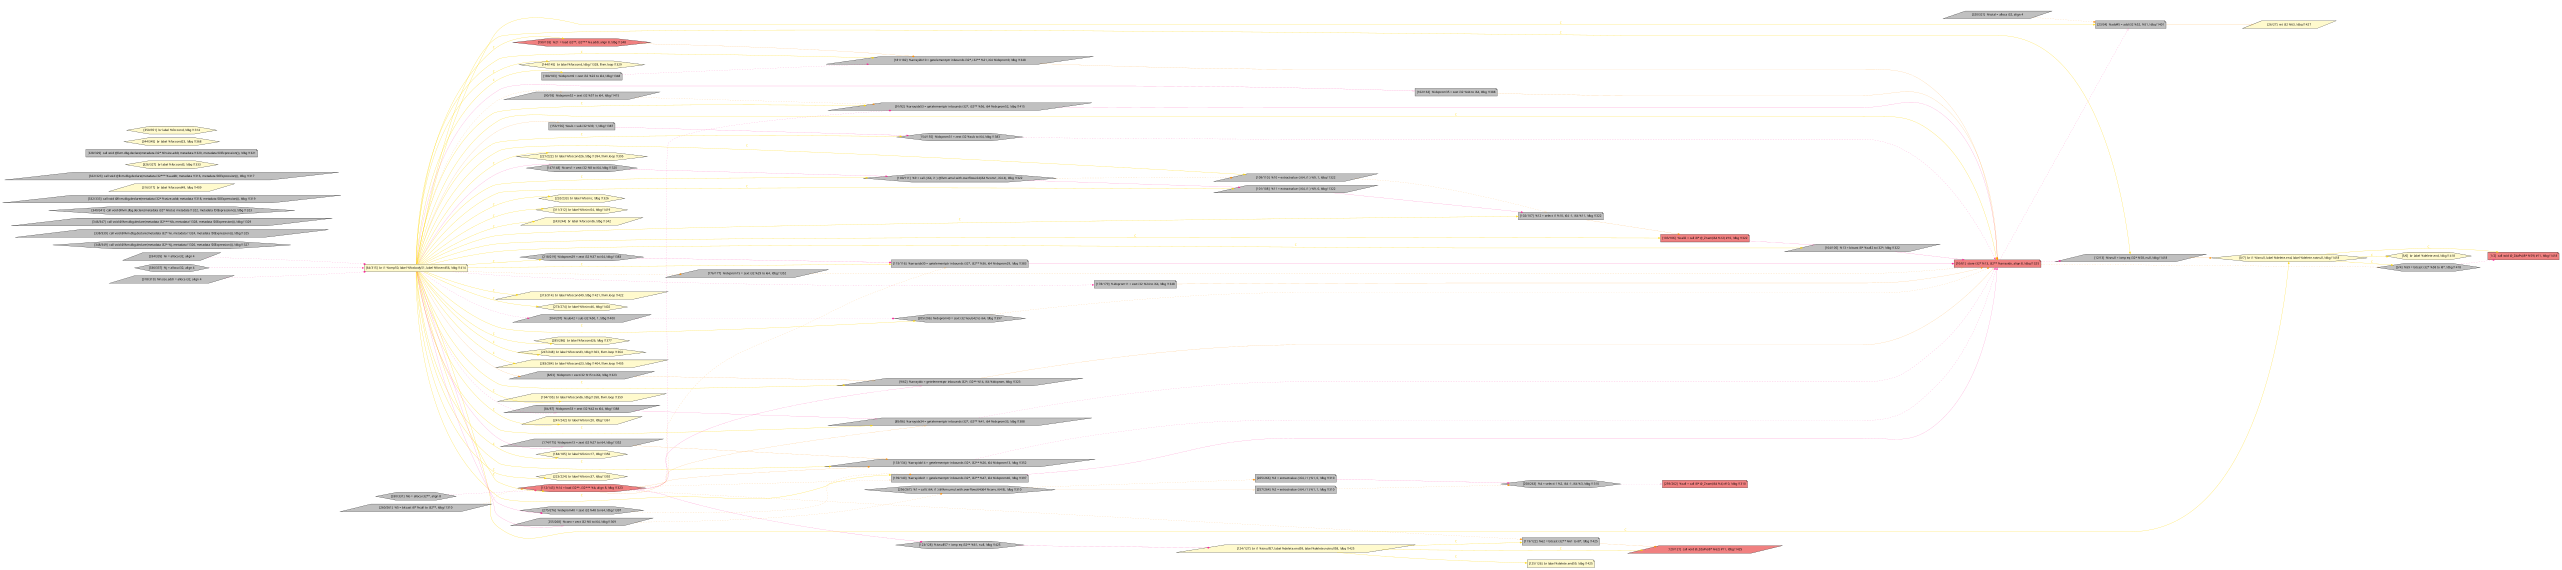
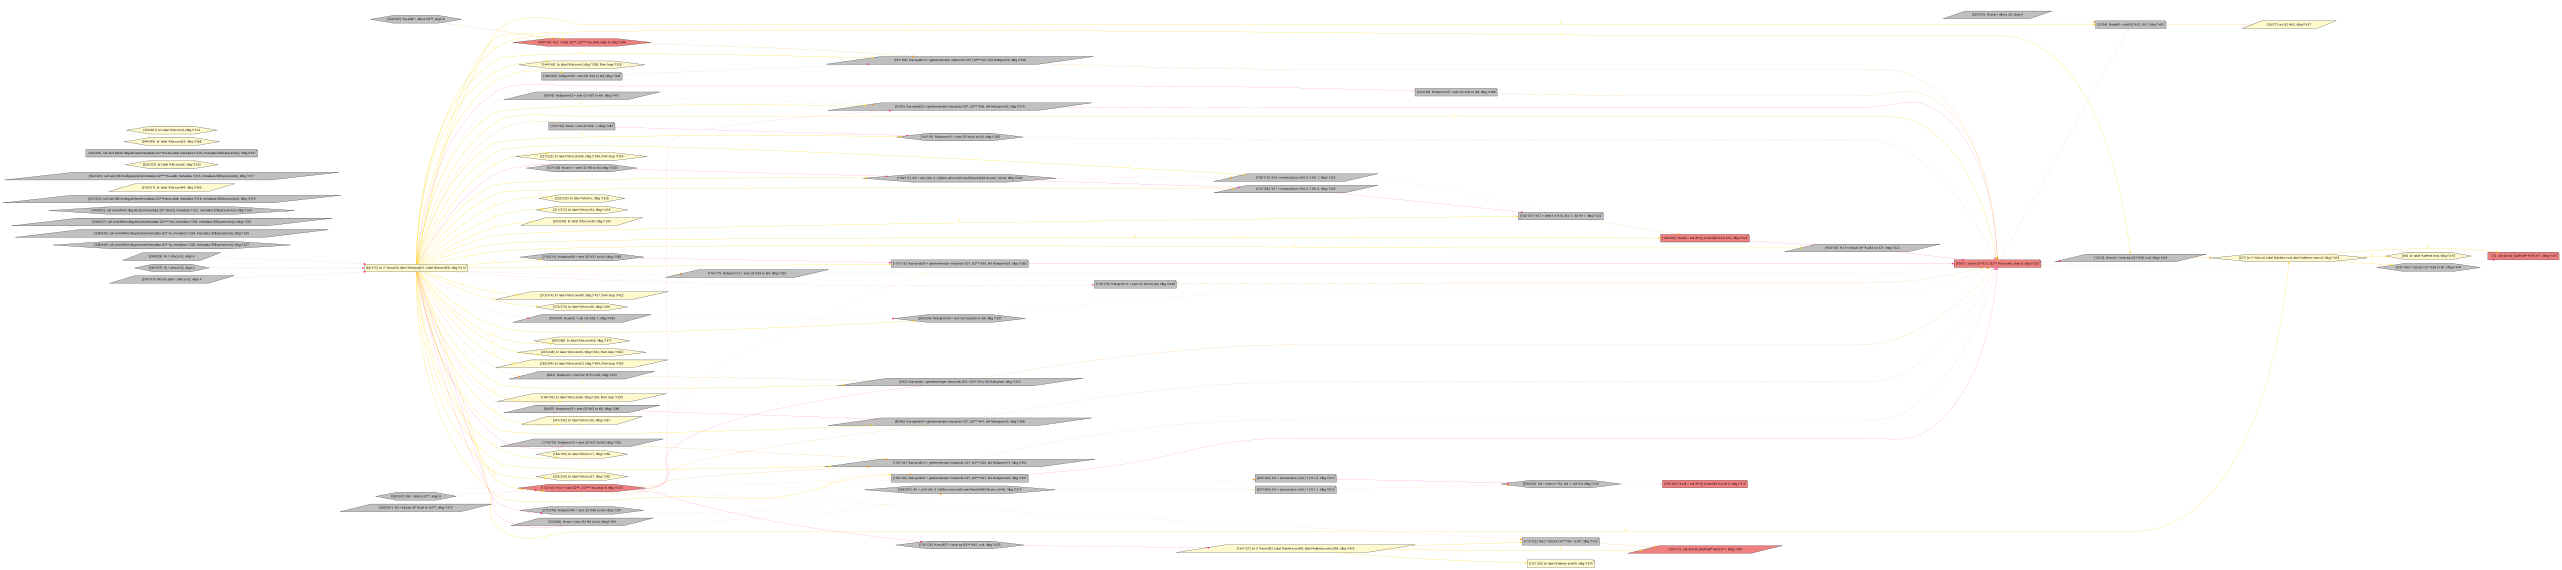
none -> (416, 19)
